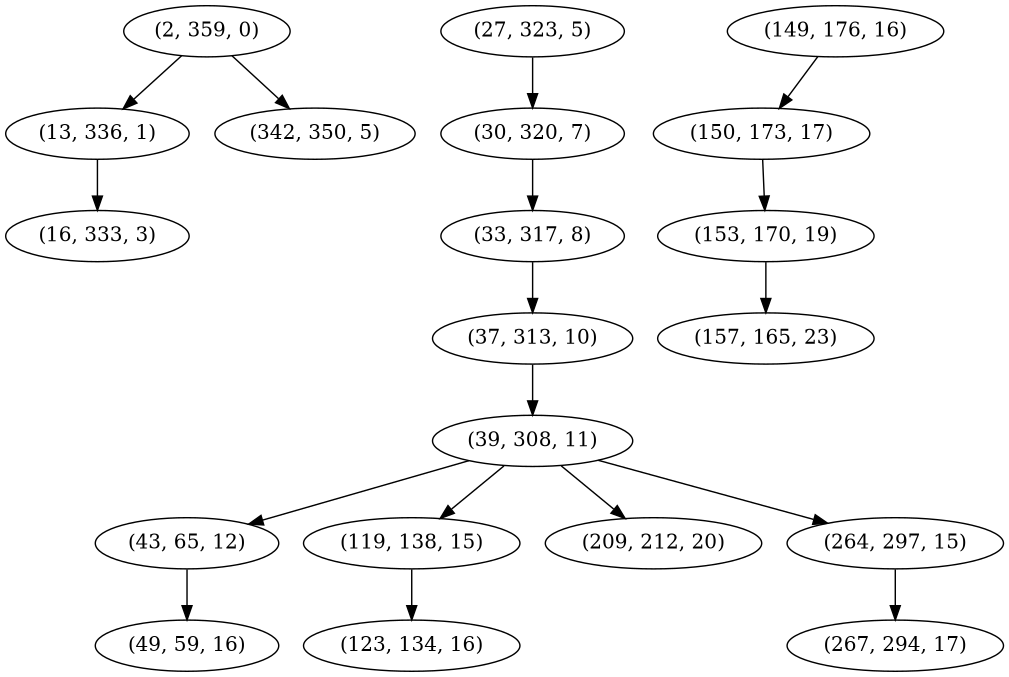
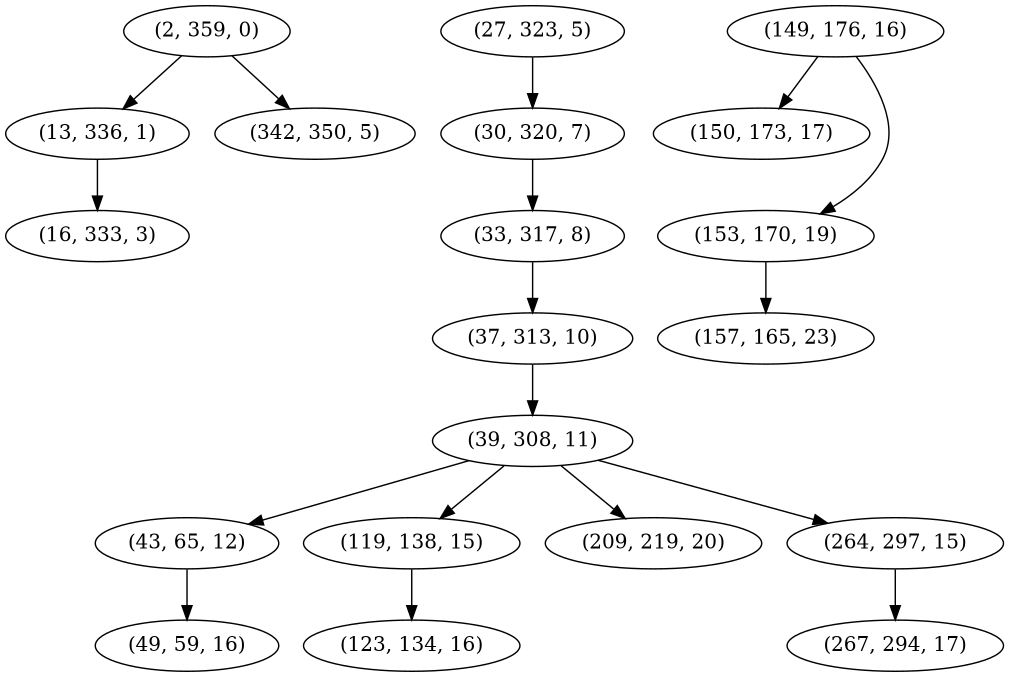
(763, 178) -> (888, 139)
(654, 543) -> (654, 543)
